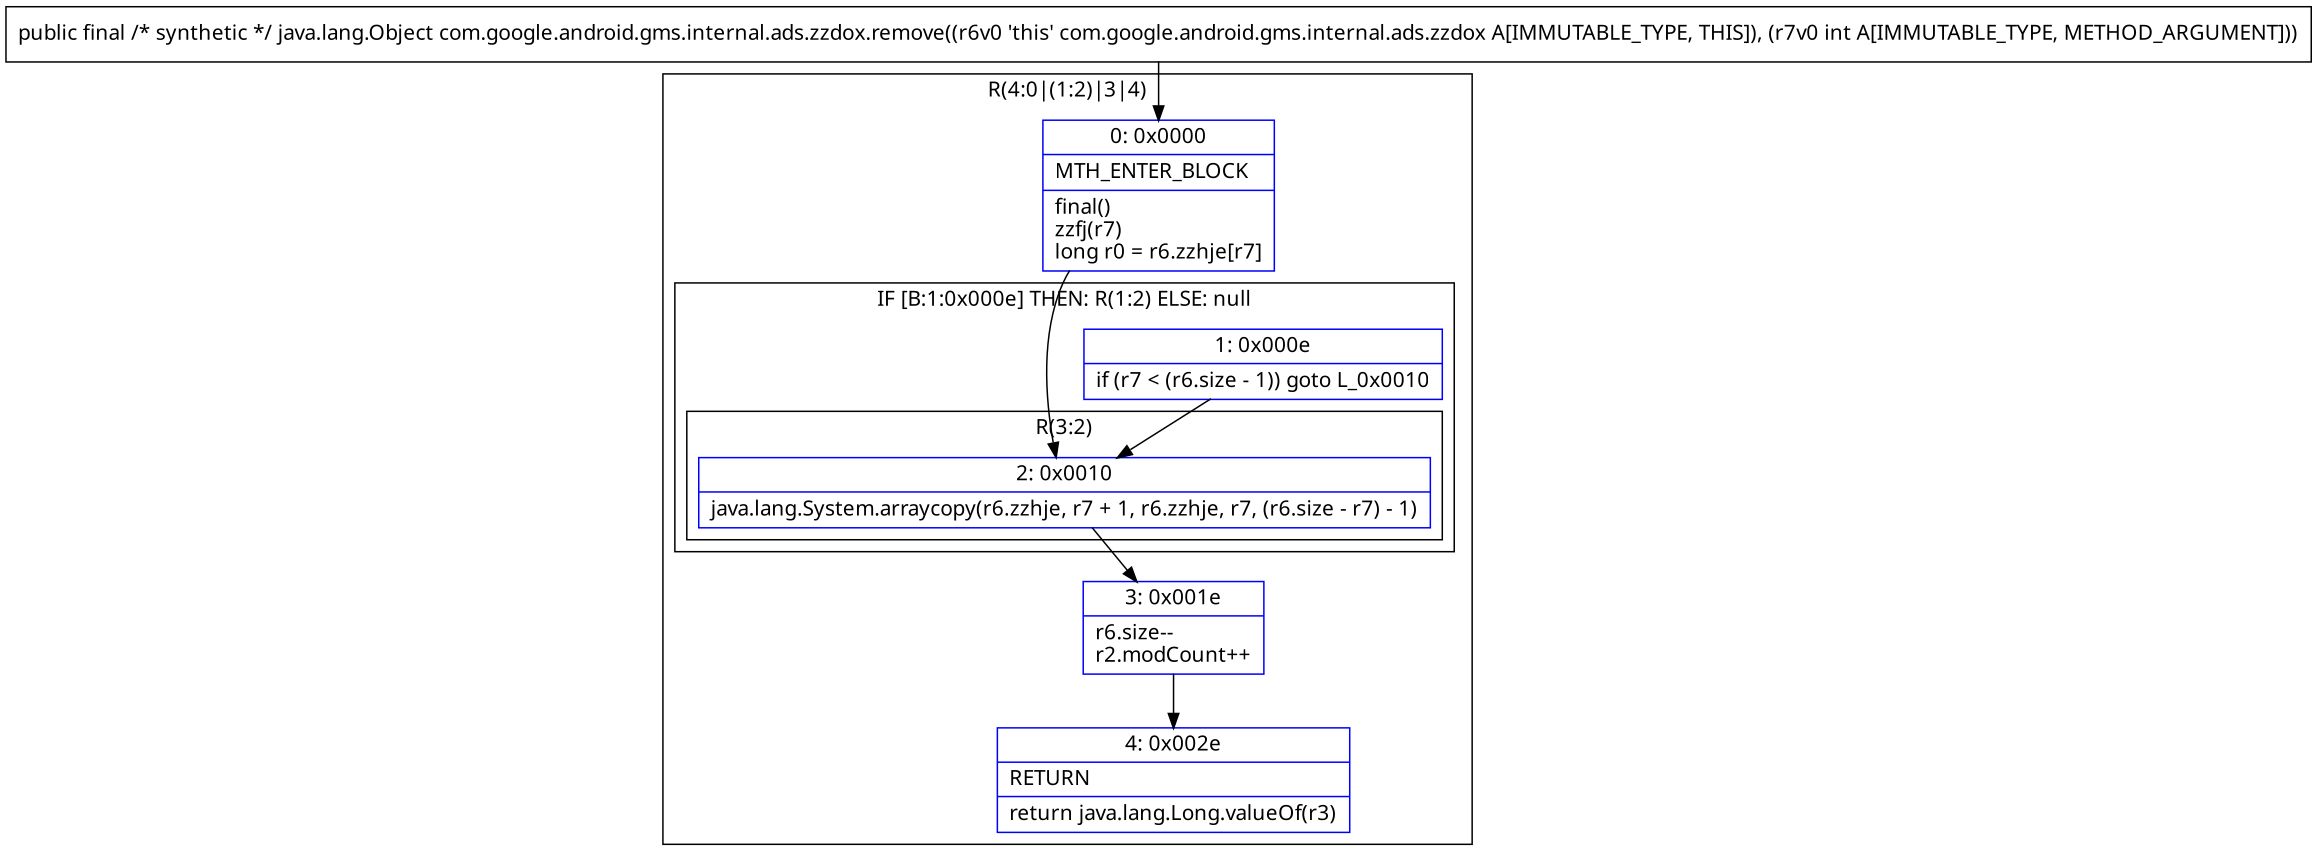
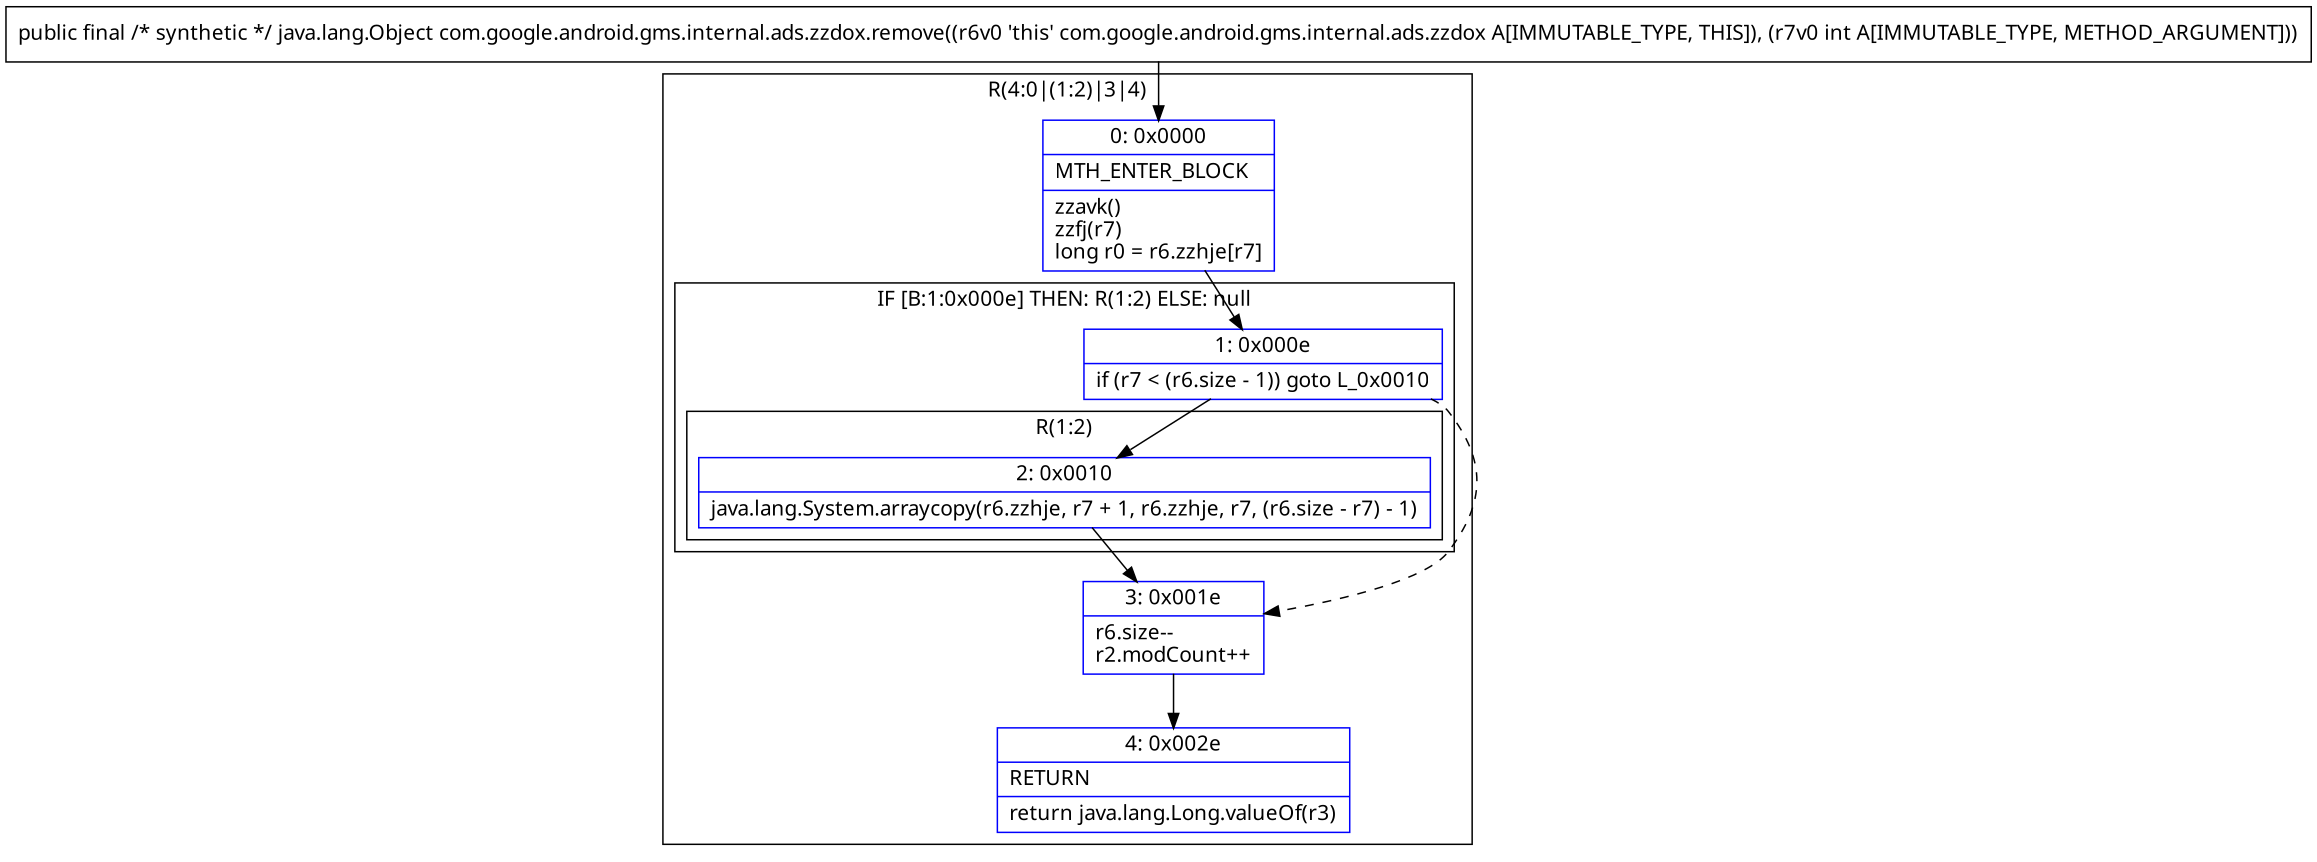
(1083, 208) -> (1088, 208)
(1047, 355) -> (1220, 294)
(1065, 429) -> (1065, 429)
none -> (1432, 565)
